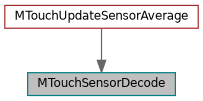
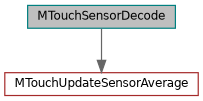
(102, 44) -> (102, 44)
